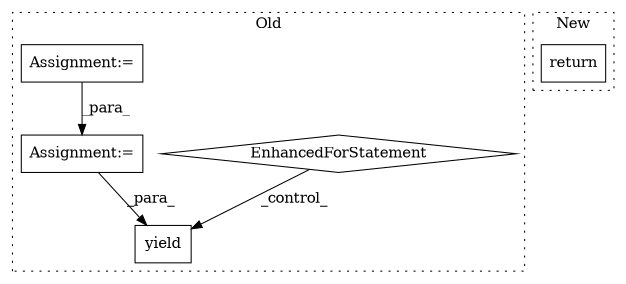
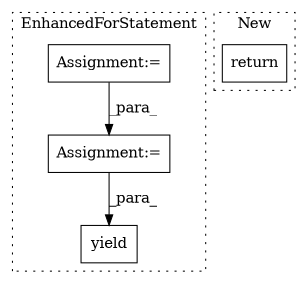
(269, 24) -> (109, 24)
(339, 154) -> none
